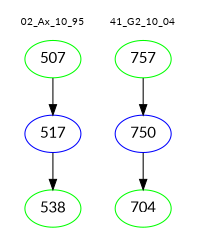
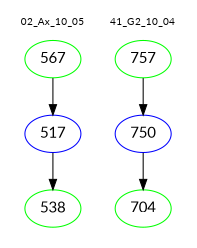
(53, 22) -> (53, 22)
(53, 59) -> (53, 59)
